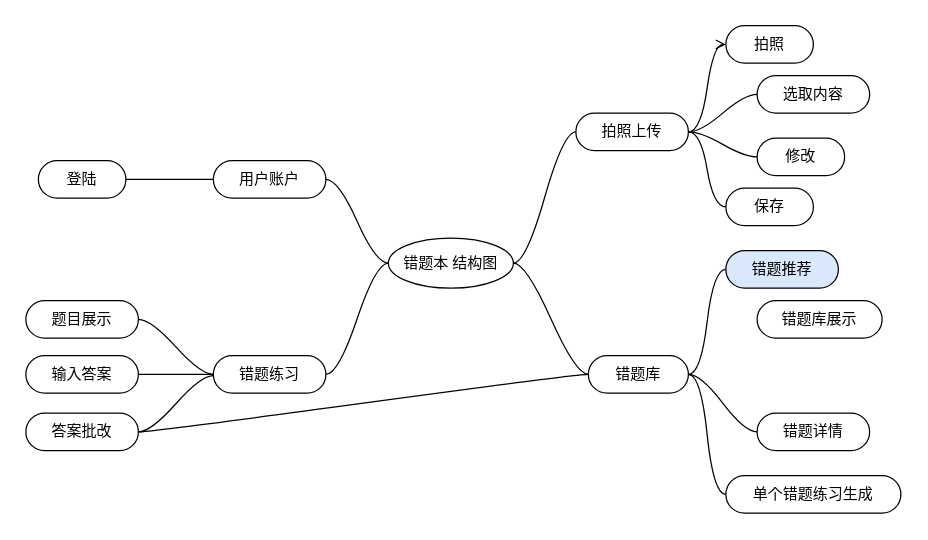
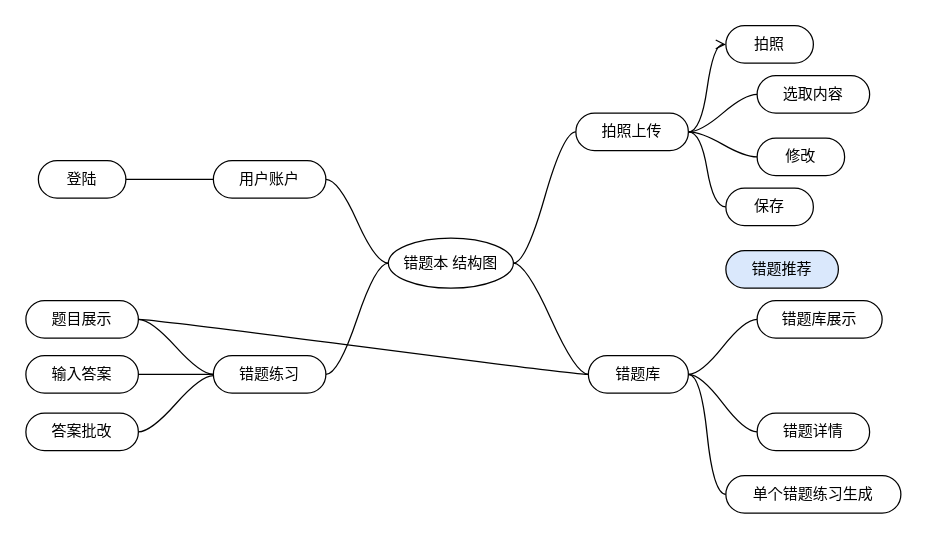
(707, 318) -> (362, 347)
(364, 403) -> (724, 345)
